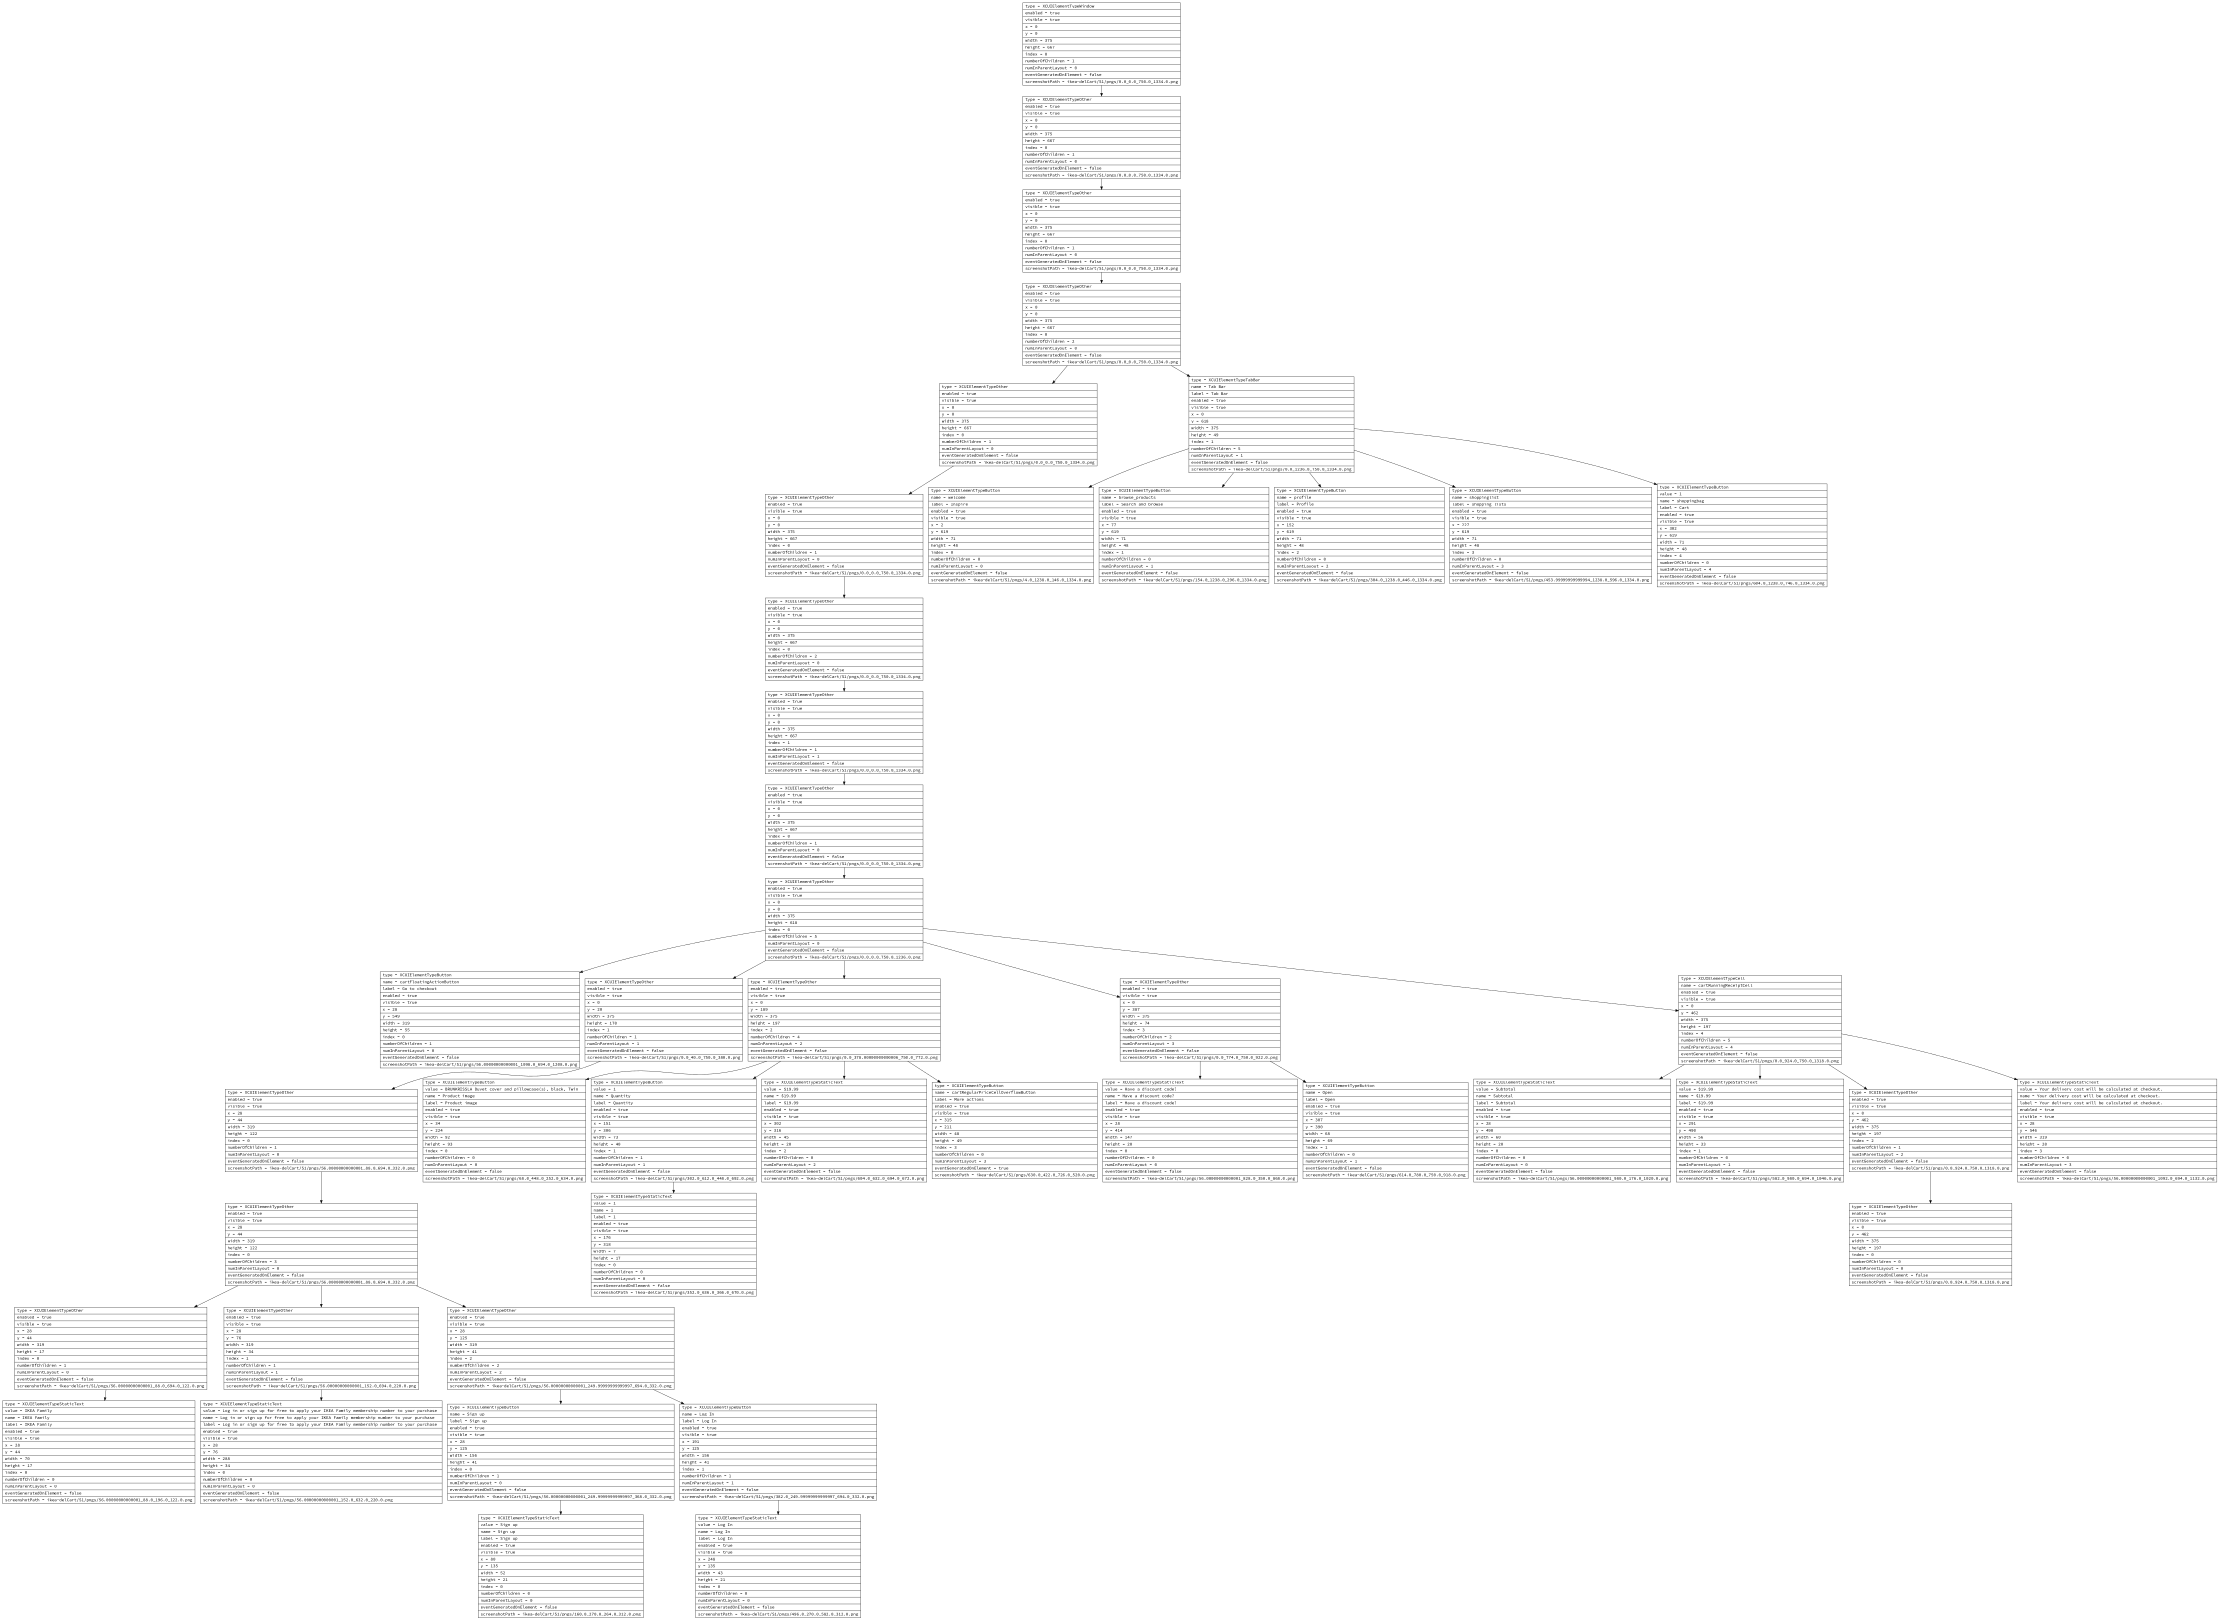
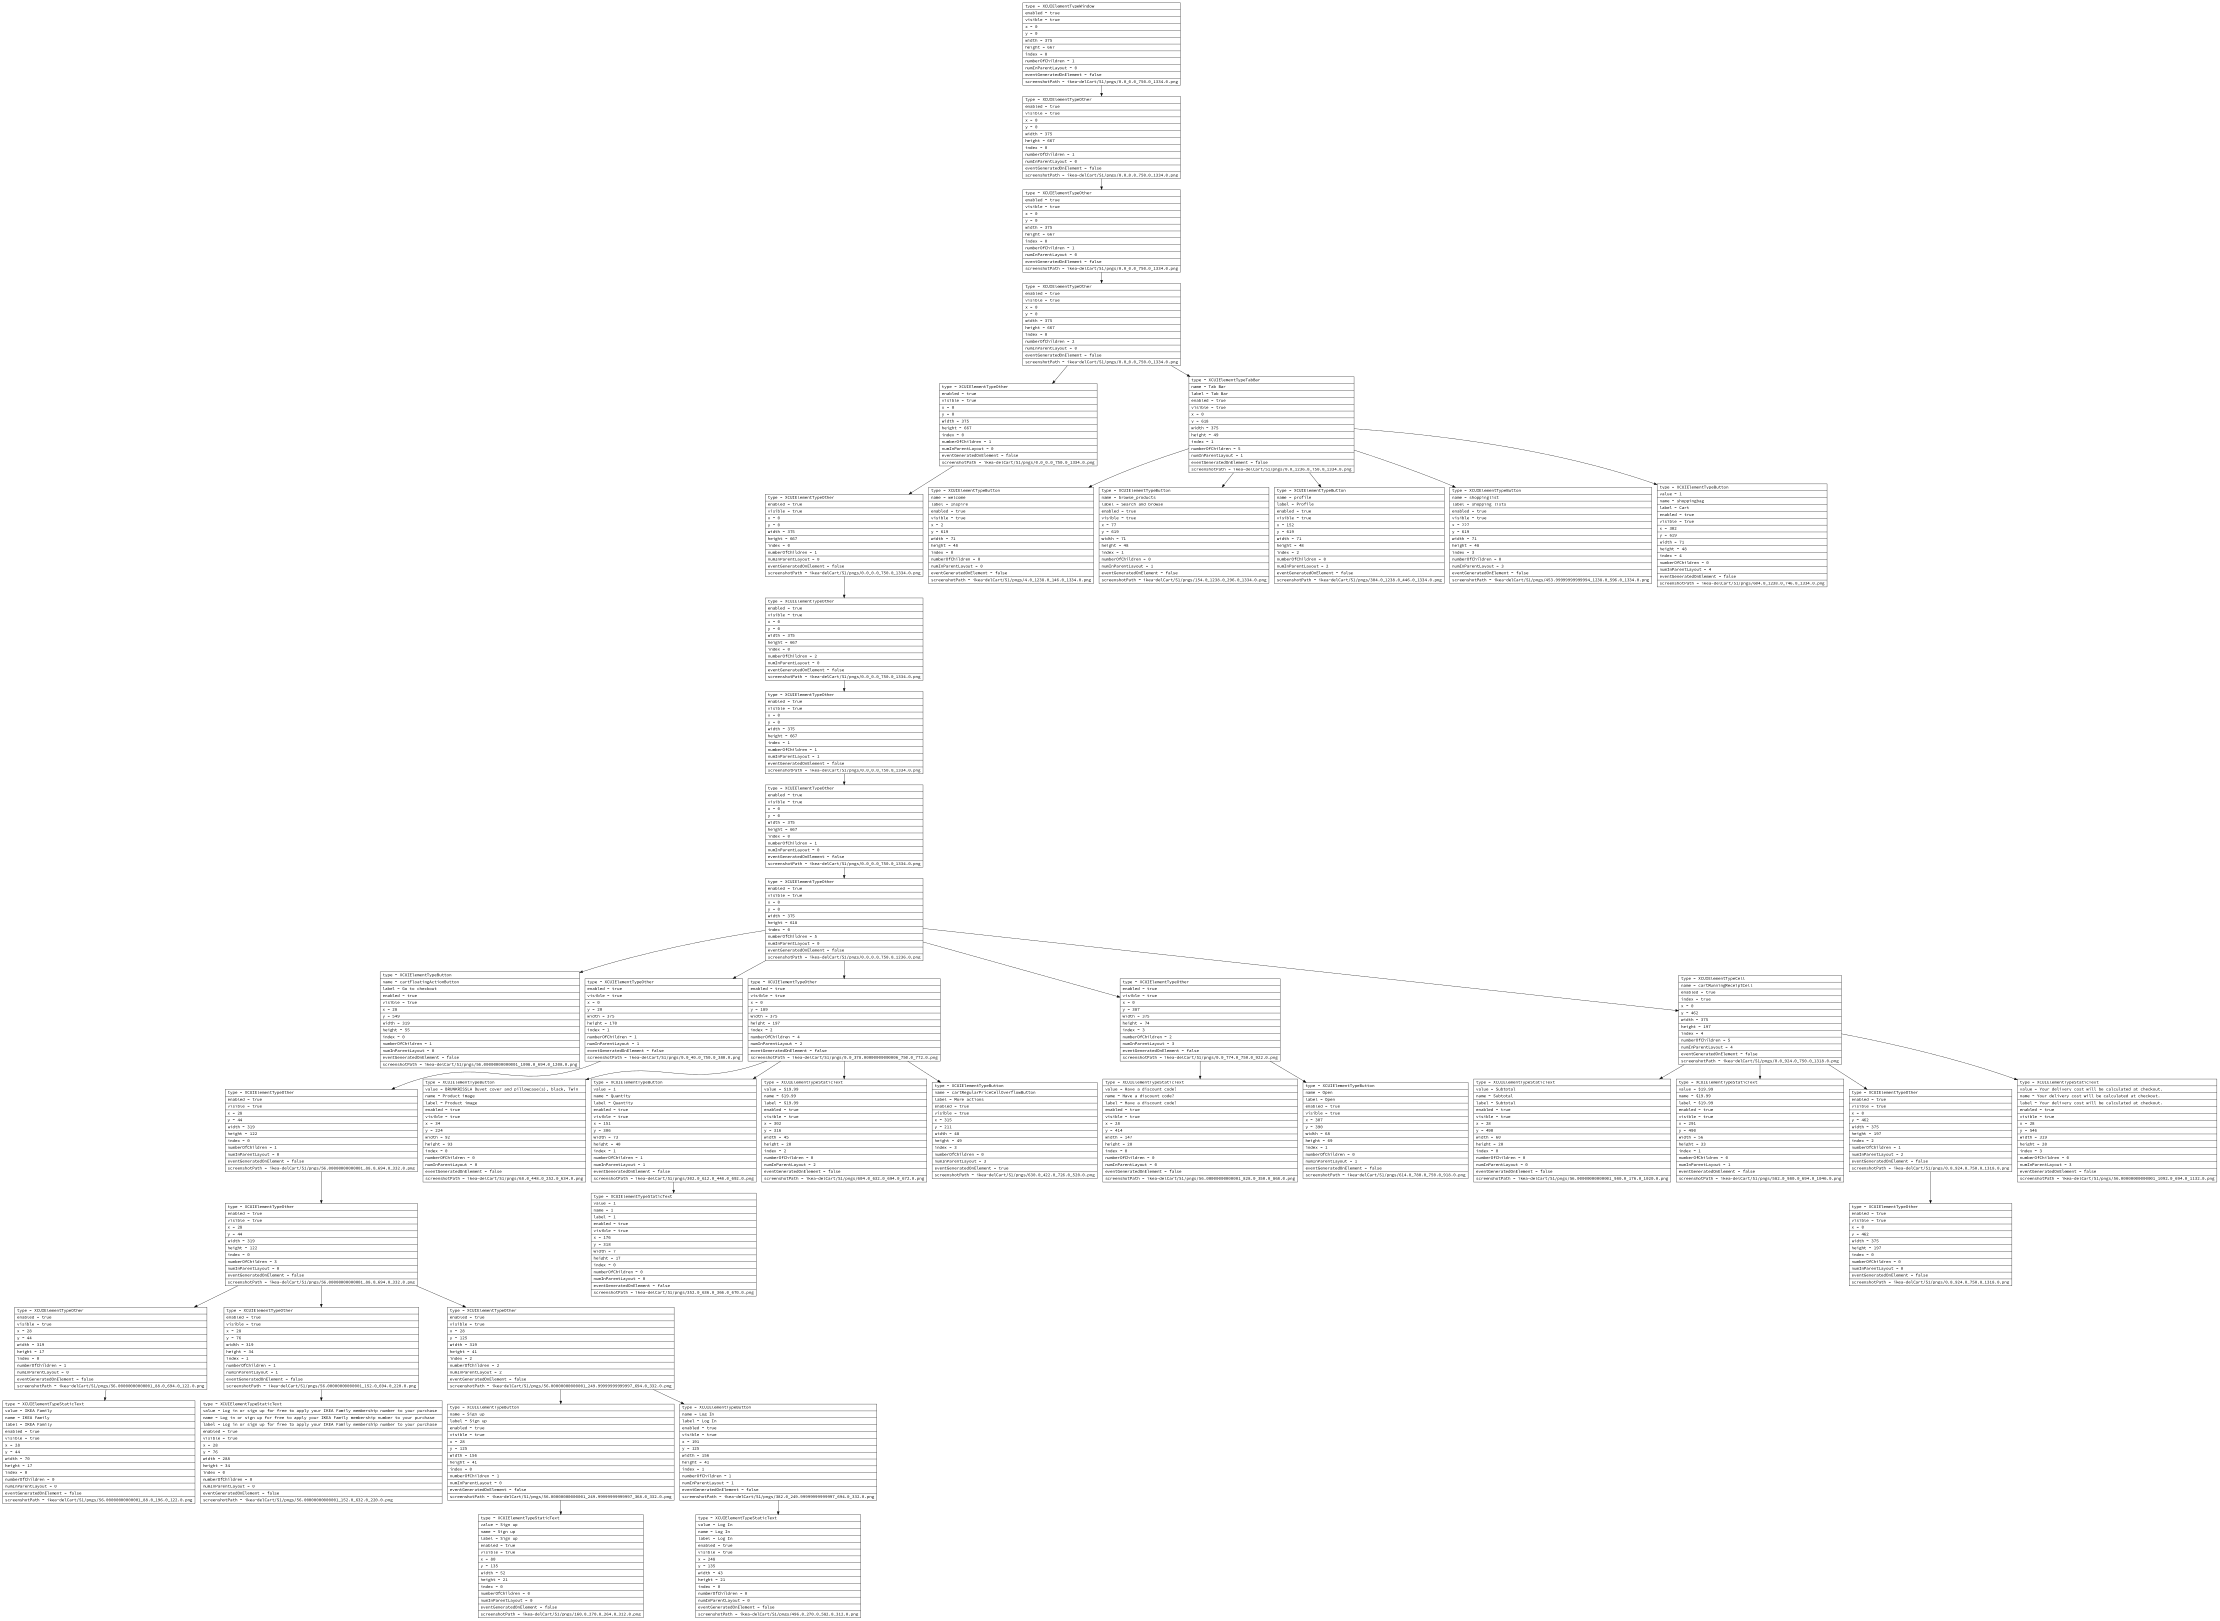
(1698, 999) -> (1696, 999)
